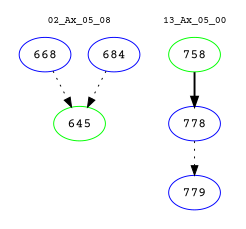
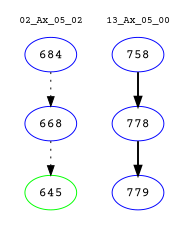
(80, 21) -> (51, 21)
(195, 55) -> (138, 55)
(99, 85) -> (51, 84)
(195, 153) -> (138, 153)
